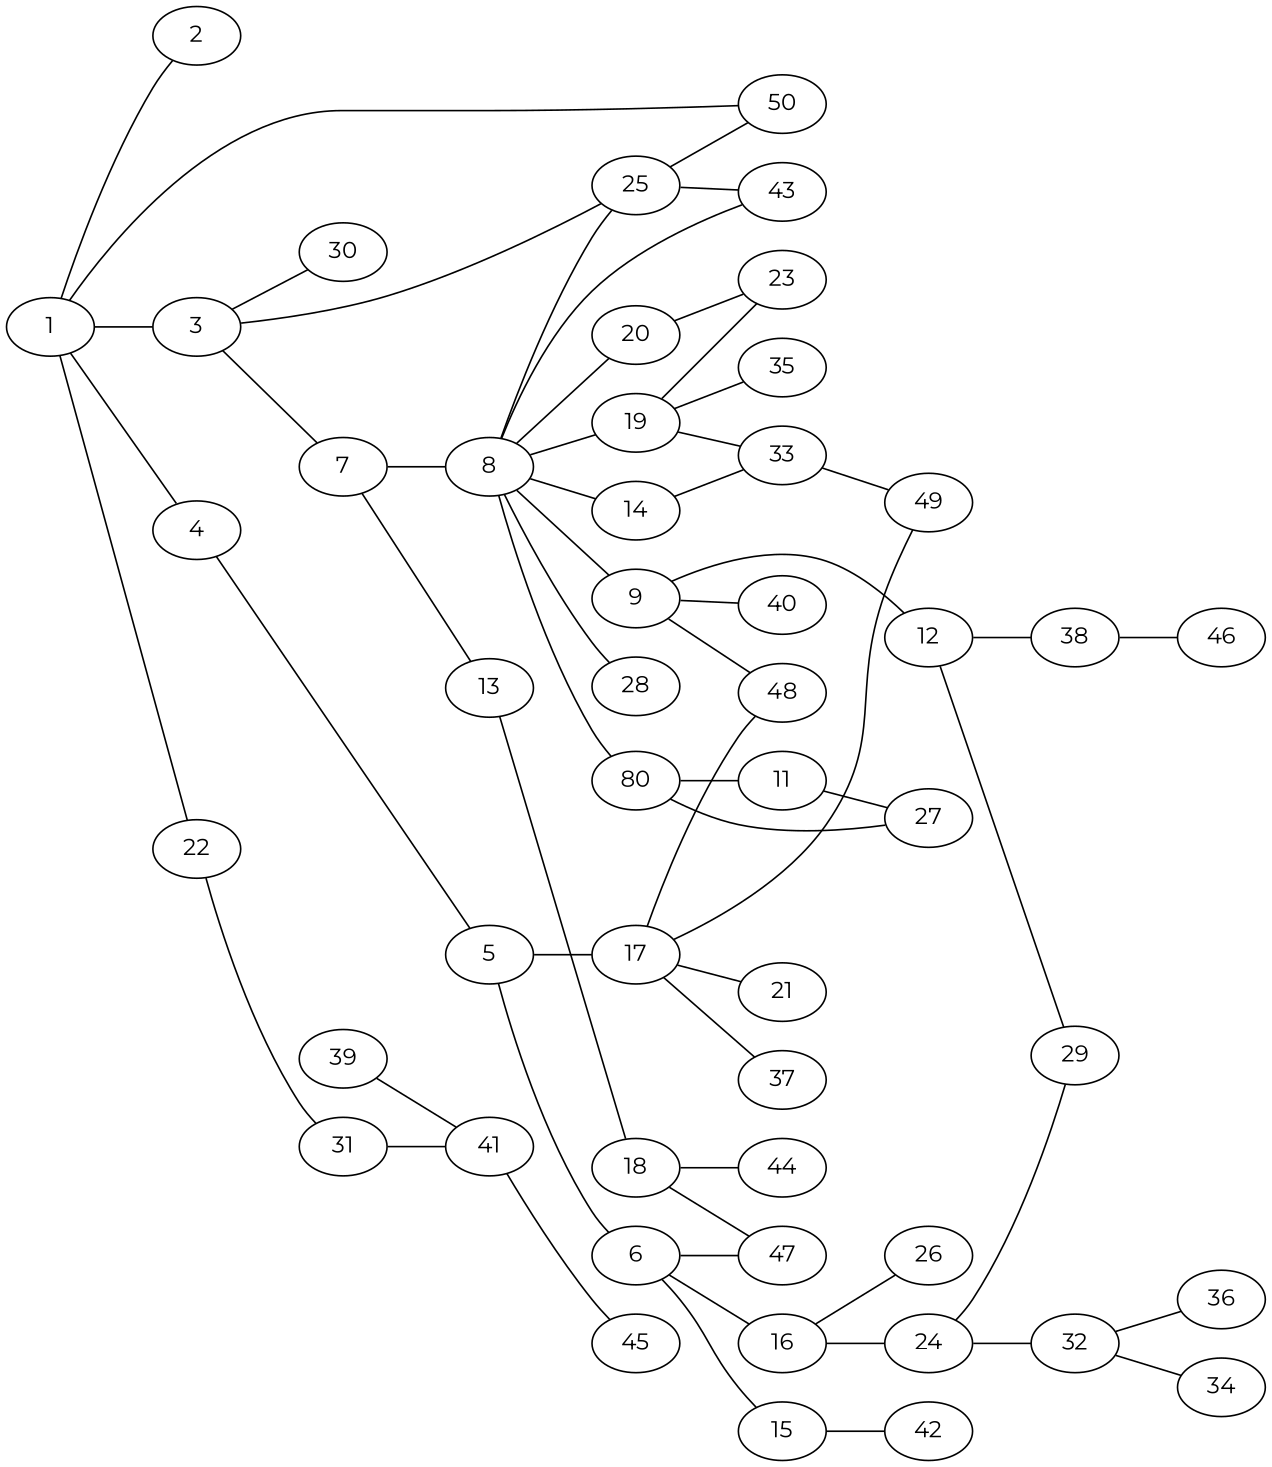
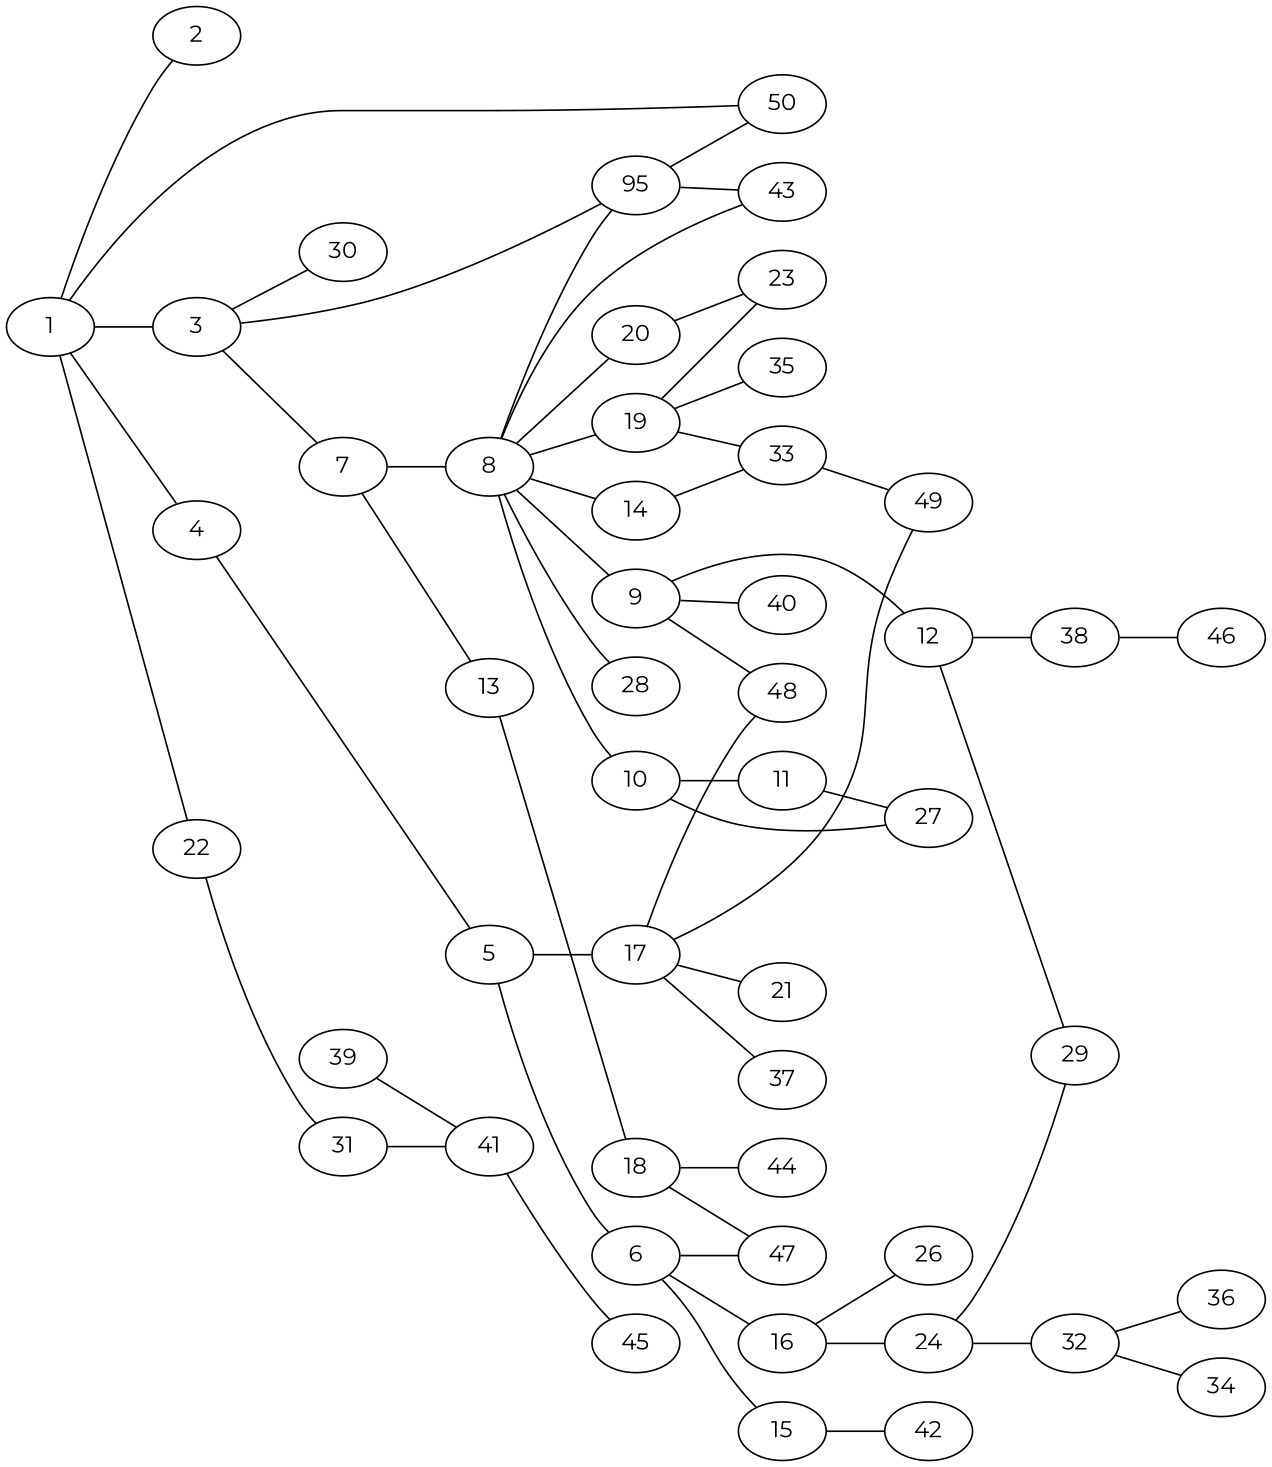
(636, 185) -> (636, 185)
(636, 781) -> (636, 781)
